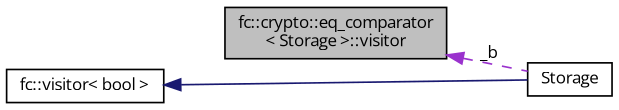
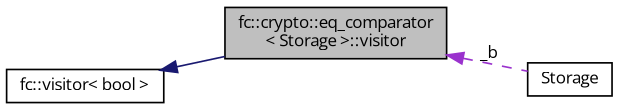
(354, 82) -> (201, 62)
